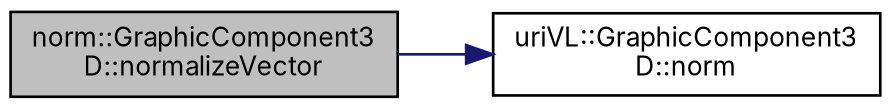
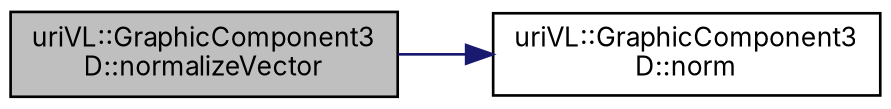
(204, 54) -> (204, 54)
